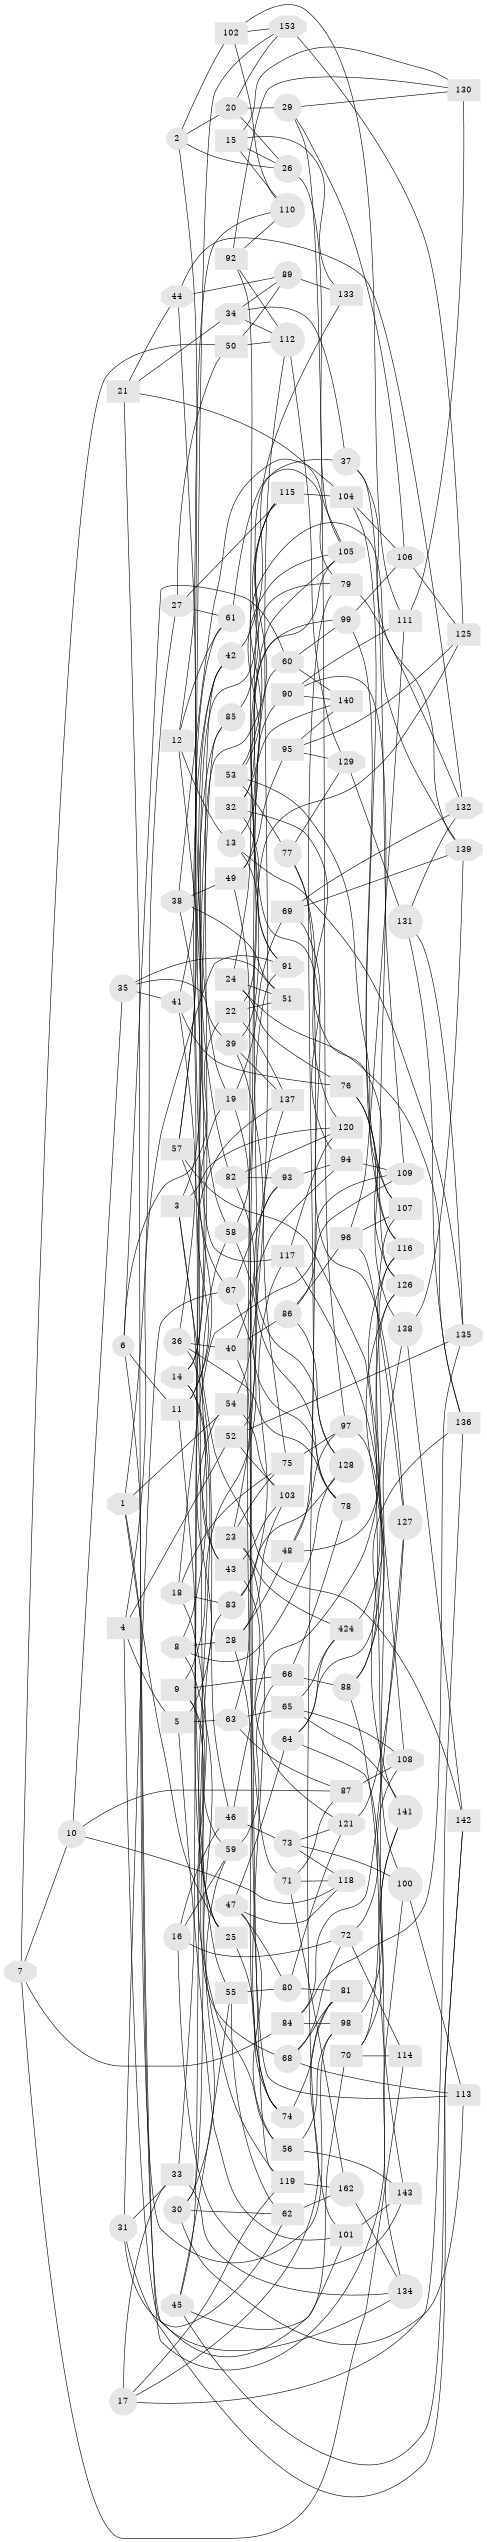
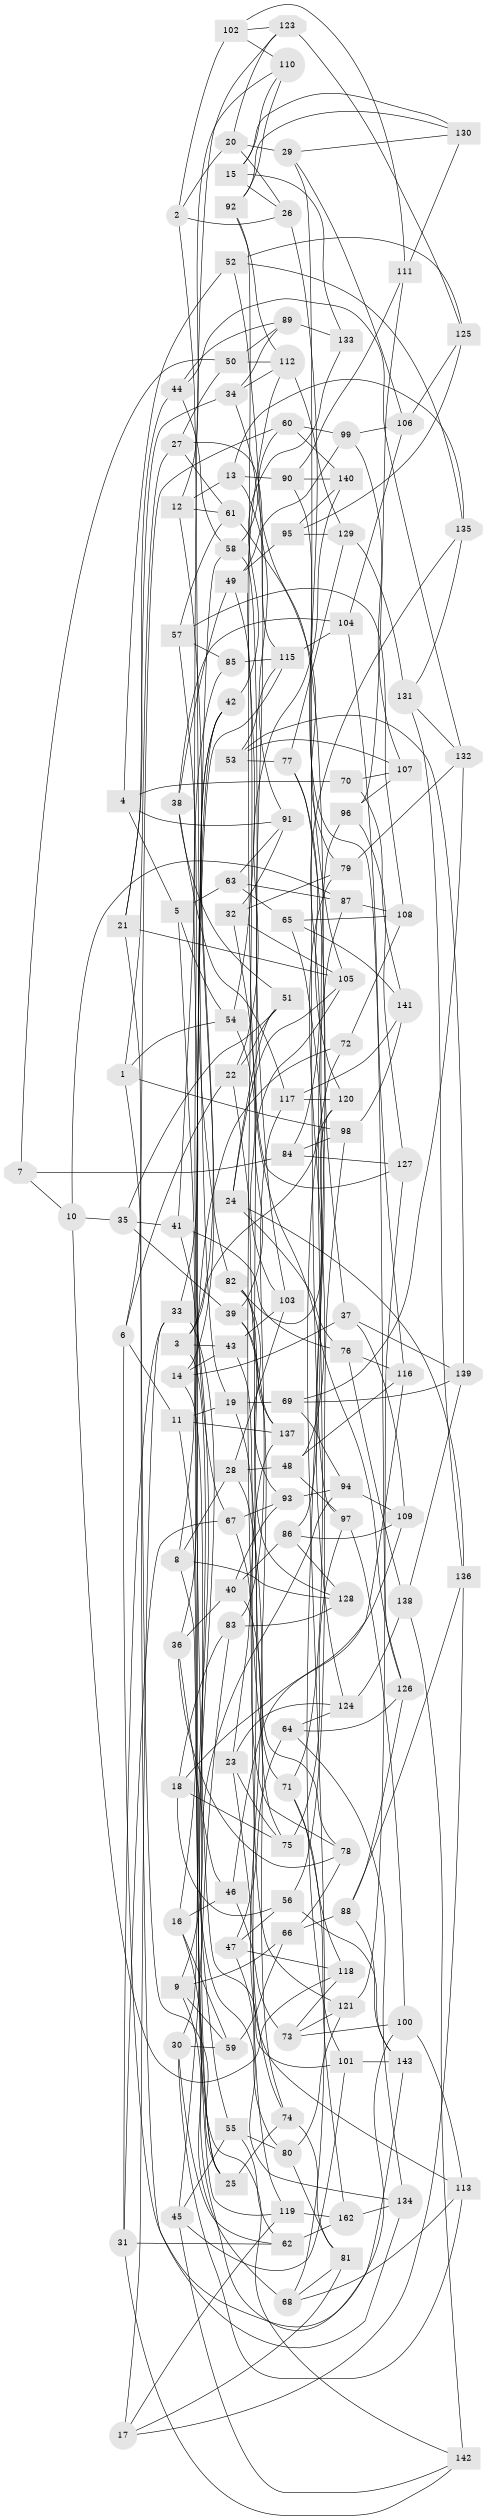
(288, 27) -> (288, 26)
(346, 1629) -> (346, 1707)
(405, 2056) -> none
